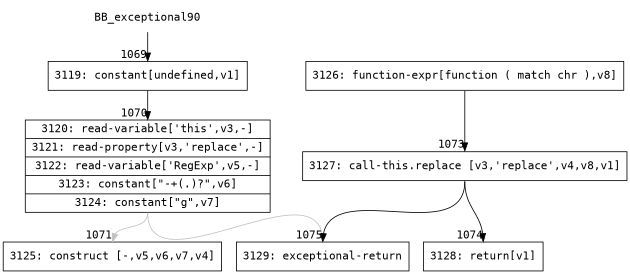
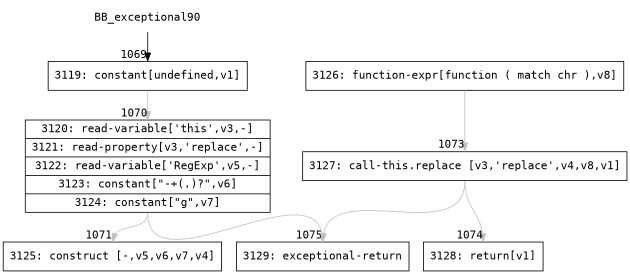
(148, 101) -> (148, 101)
(465, 117) -> (465, 117)
(472, 208) -> (472, 208)
(398, 212) -> (398, 212)
